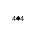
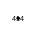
(18, 19) -> (18, 19)
